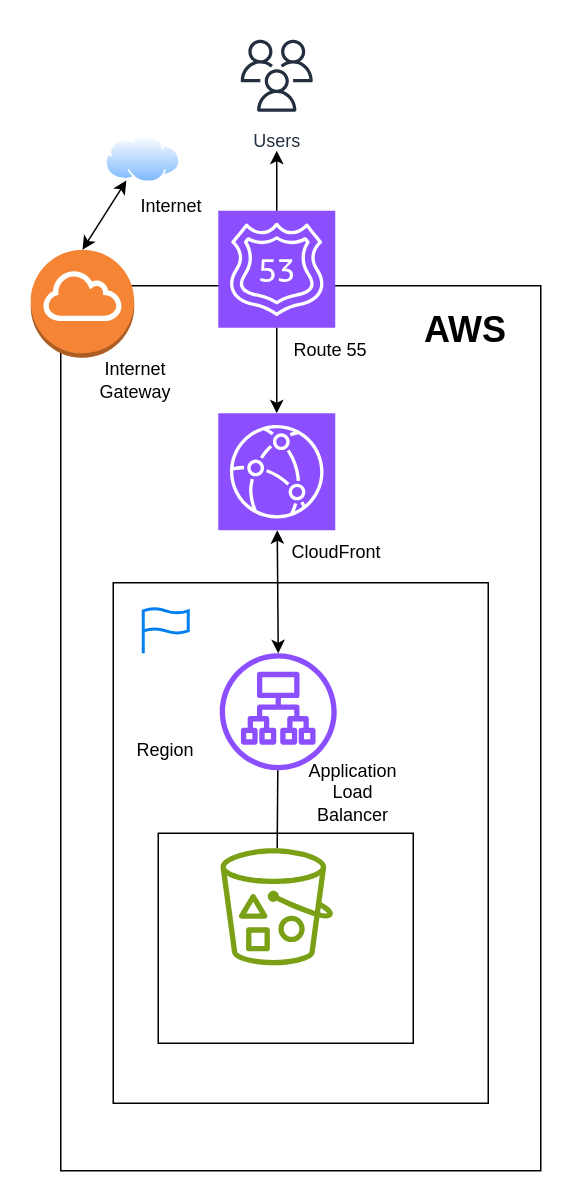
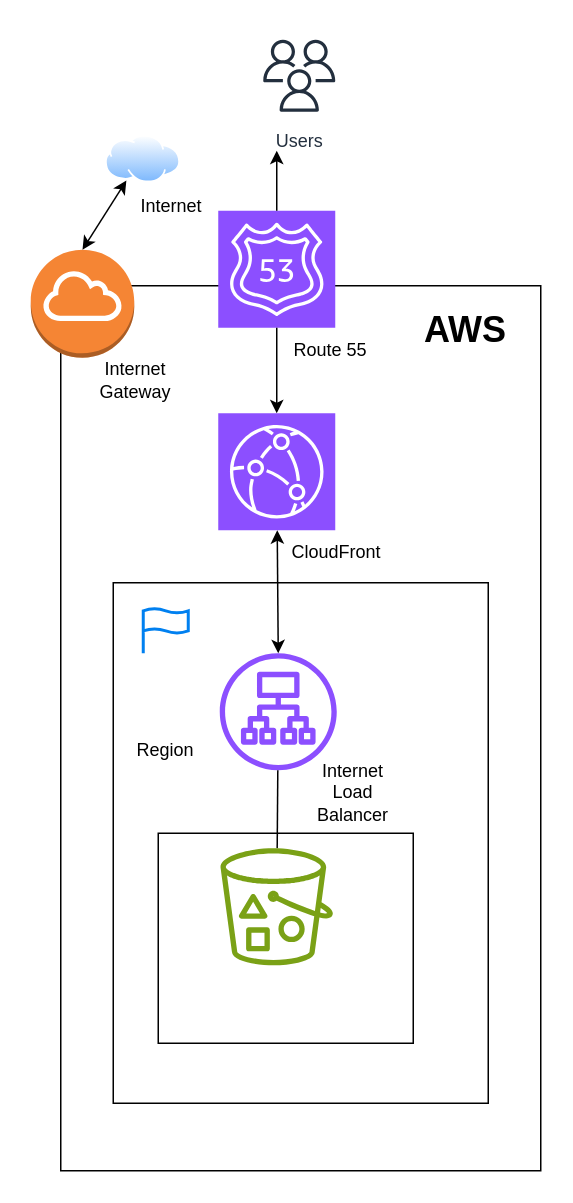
(277, 76) -> (299, 76)
(353, 793) -> (353, 793)
